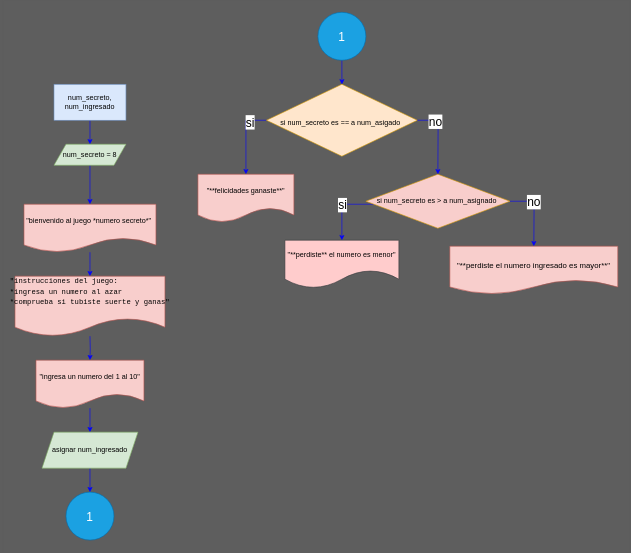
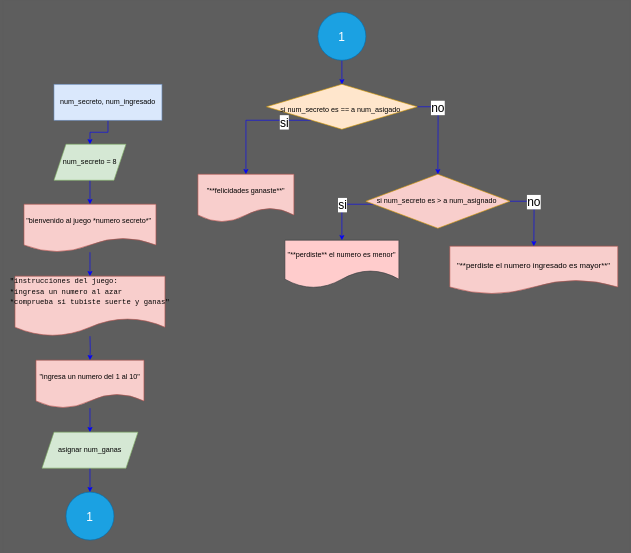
(90, 102) -> (108, 102)
(342, 120) -> (342, 107)
(90, 155) -> (90, 162)
(90, 450) -> (90, 450)
